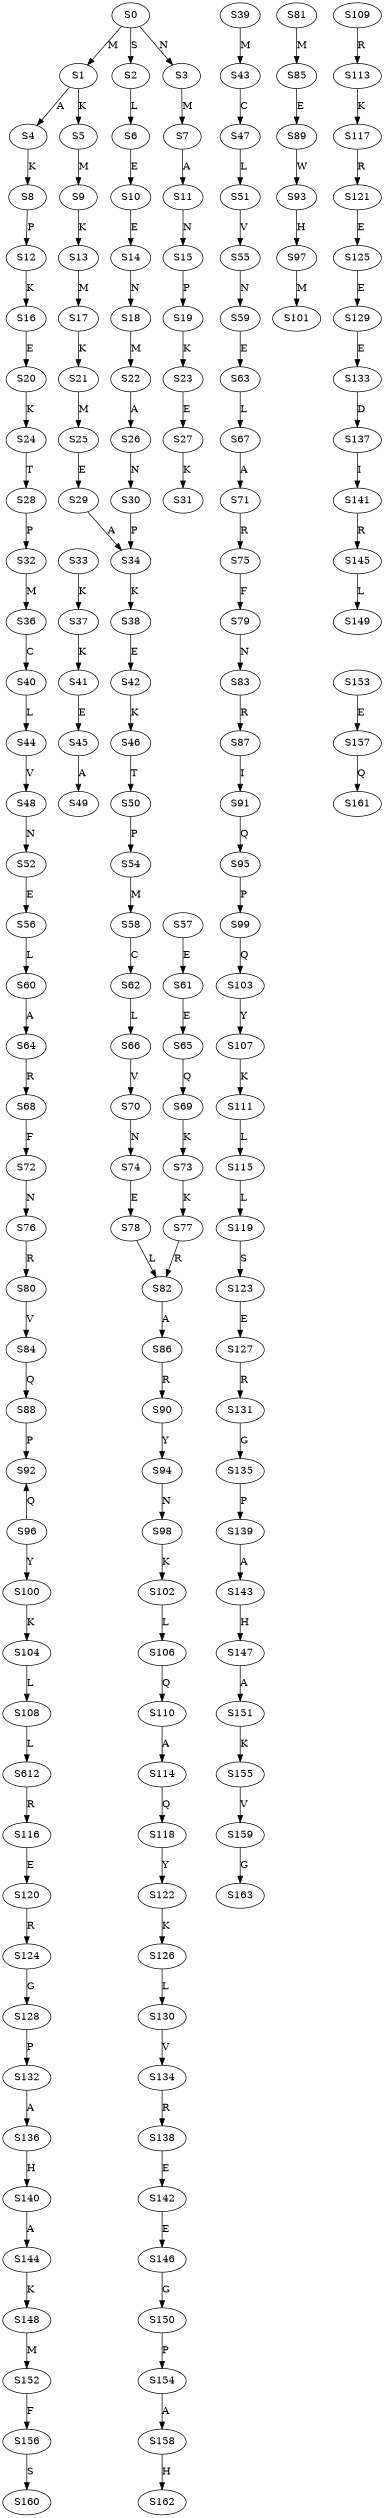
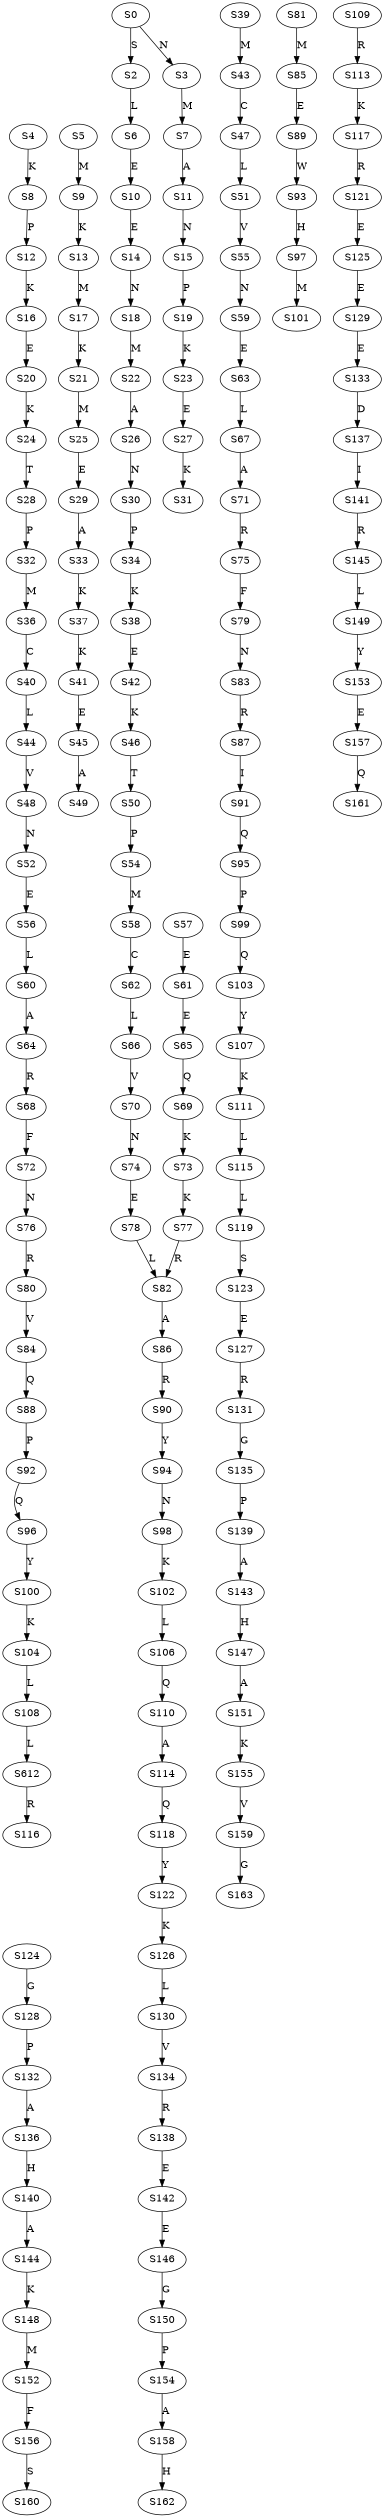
(78, 76) -> none
(102, 528) -> (78, 527)
none -> (357, 649)
(27, 1505) -> (15, 1498)
(27, 1896) -> none
